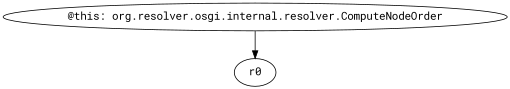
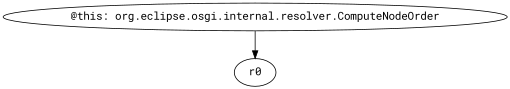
(255, 17) -> (255, 17)
